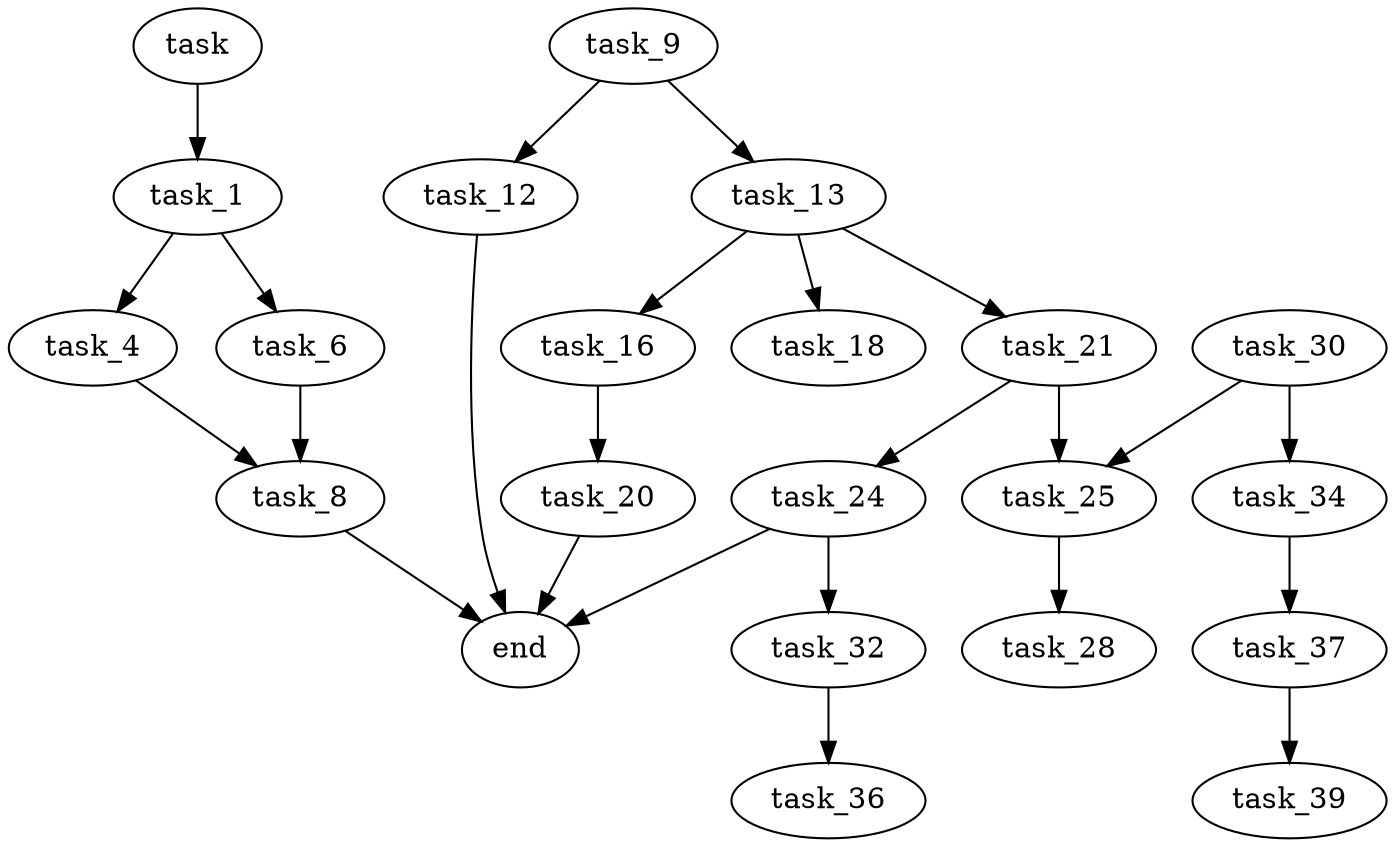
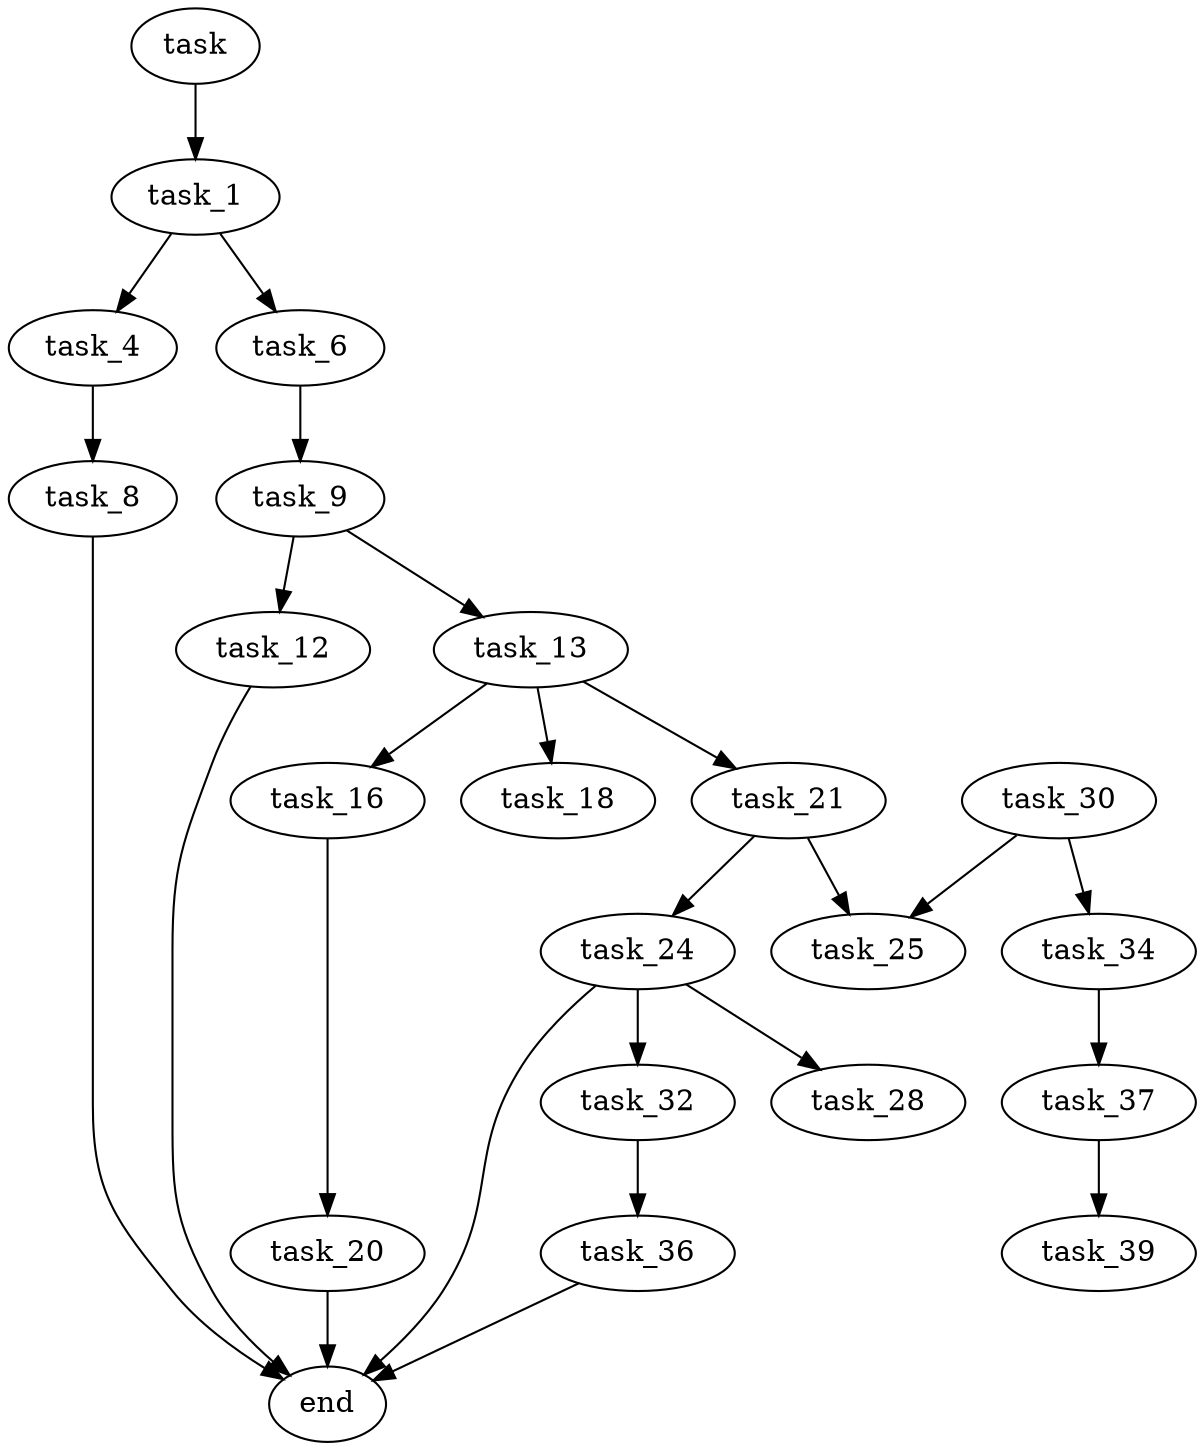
(300, 413) -> (300, 413)
(1059, 564) -> (744, 1021)
none -> (486, 1327)
